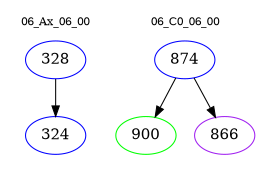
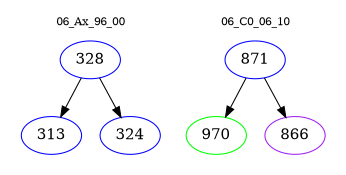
(56, 23) -> (91, 23)
(185, 23) -> (256, 23)
(185, 60) -> (255, 60)
none -> (51, 135)
(146, 135) -> (216, 135)
